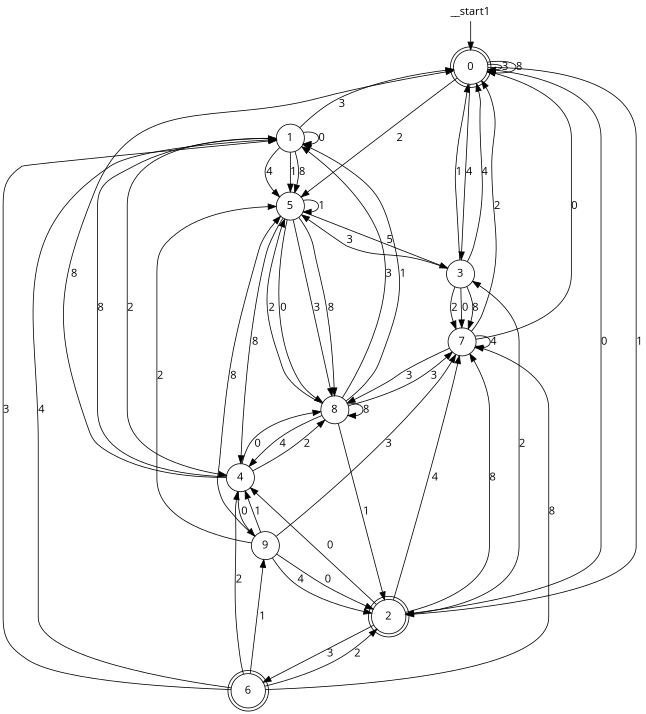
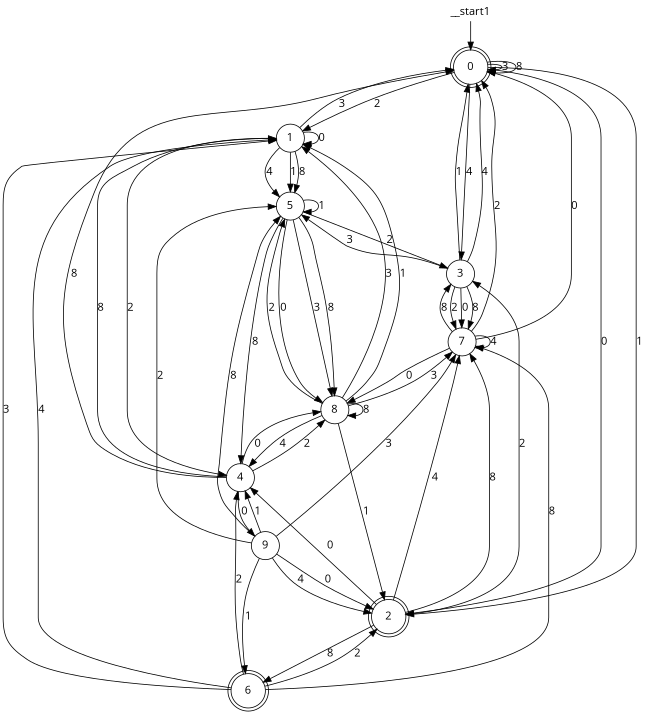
(382, 135) -> (380, 96)
(390, 240) -> (390, 240)
none -> (441, 312)
(409, 376) -> (409, 376)
(257, 620) -> (244, 611)
(331, 654) -> (331, 654)
